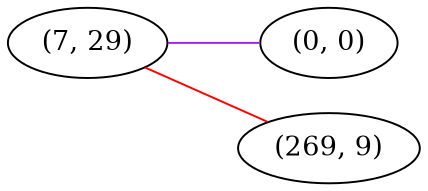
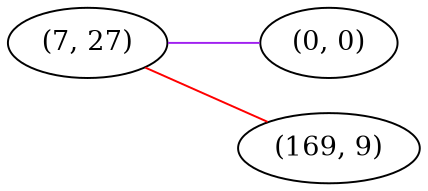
(88, 43) -> (88, 43)
(329, 148) -> (329, 148)
